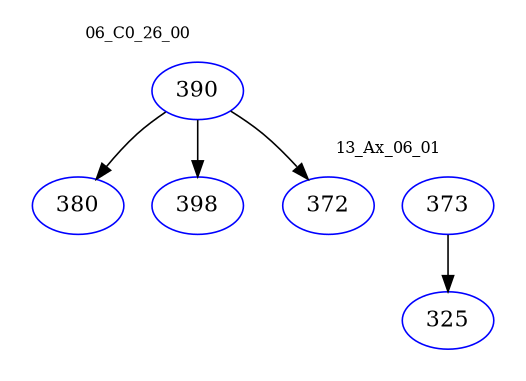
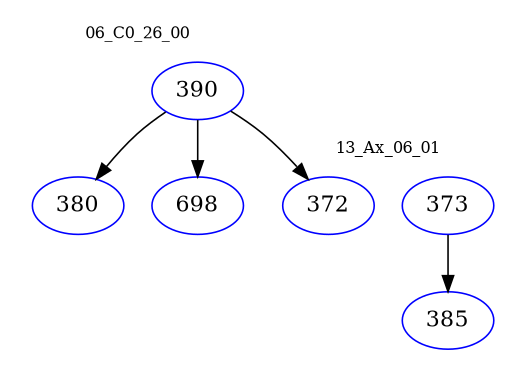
(198, 206) -> (198, 206)
(448, 320) -> (448, 320)
